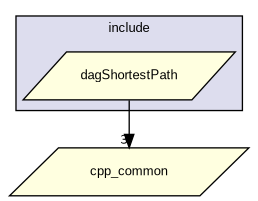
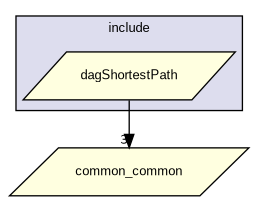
(129, 172) -> (129, 172)
